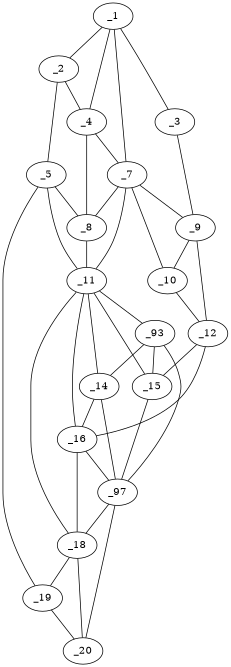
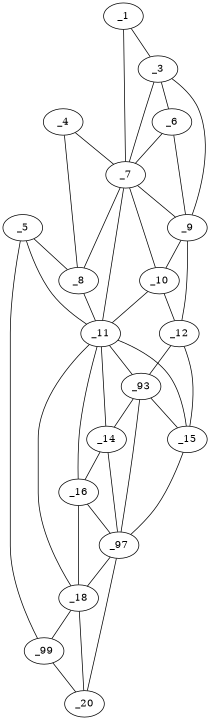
(59, 69) -> none
(100, 69) -> none
none -> (141, 122)
none -> (172, 122)
none -> (130, 307)
(166, 409) -> (161, 359)
(43, 598) -> (44, 651)
